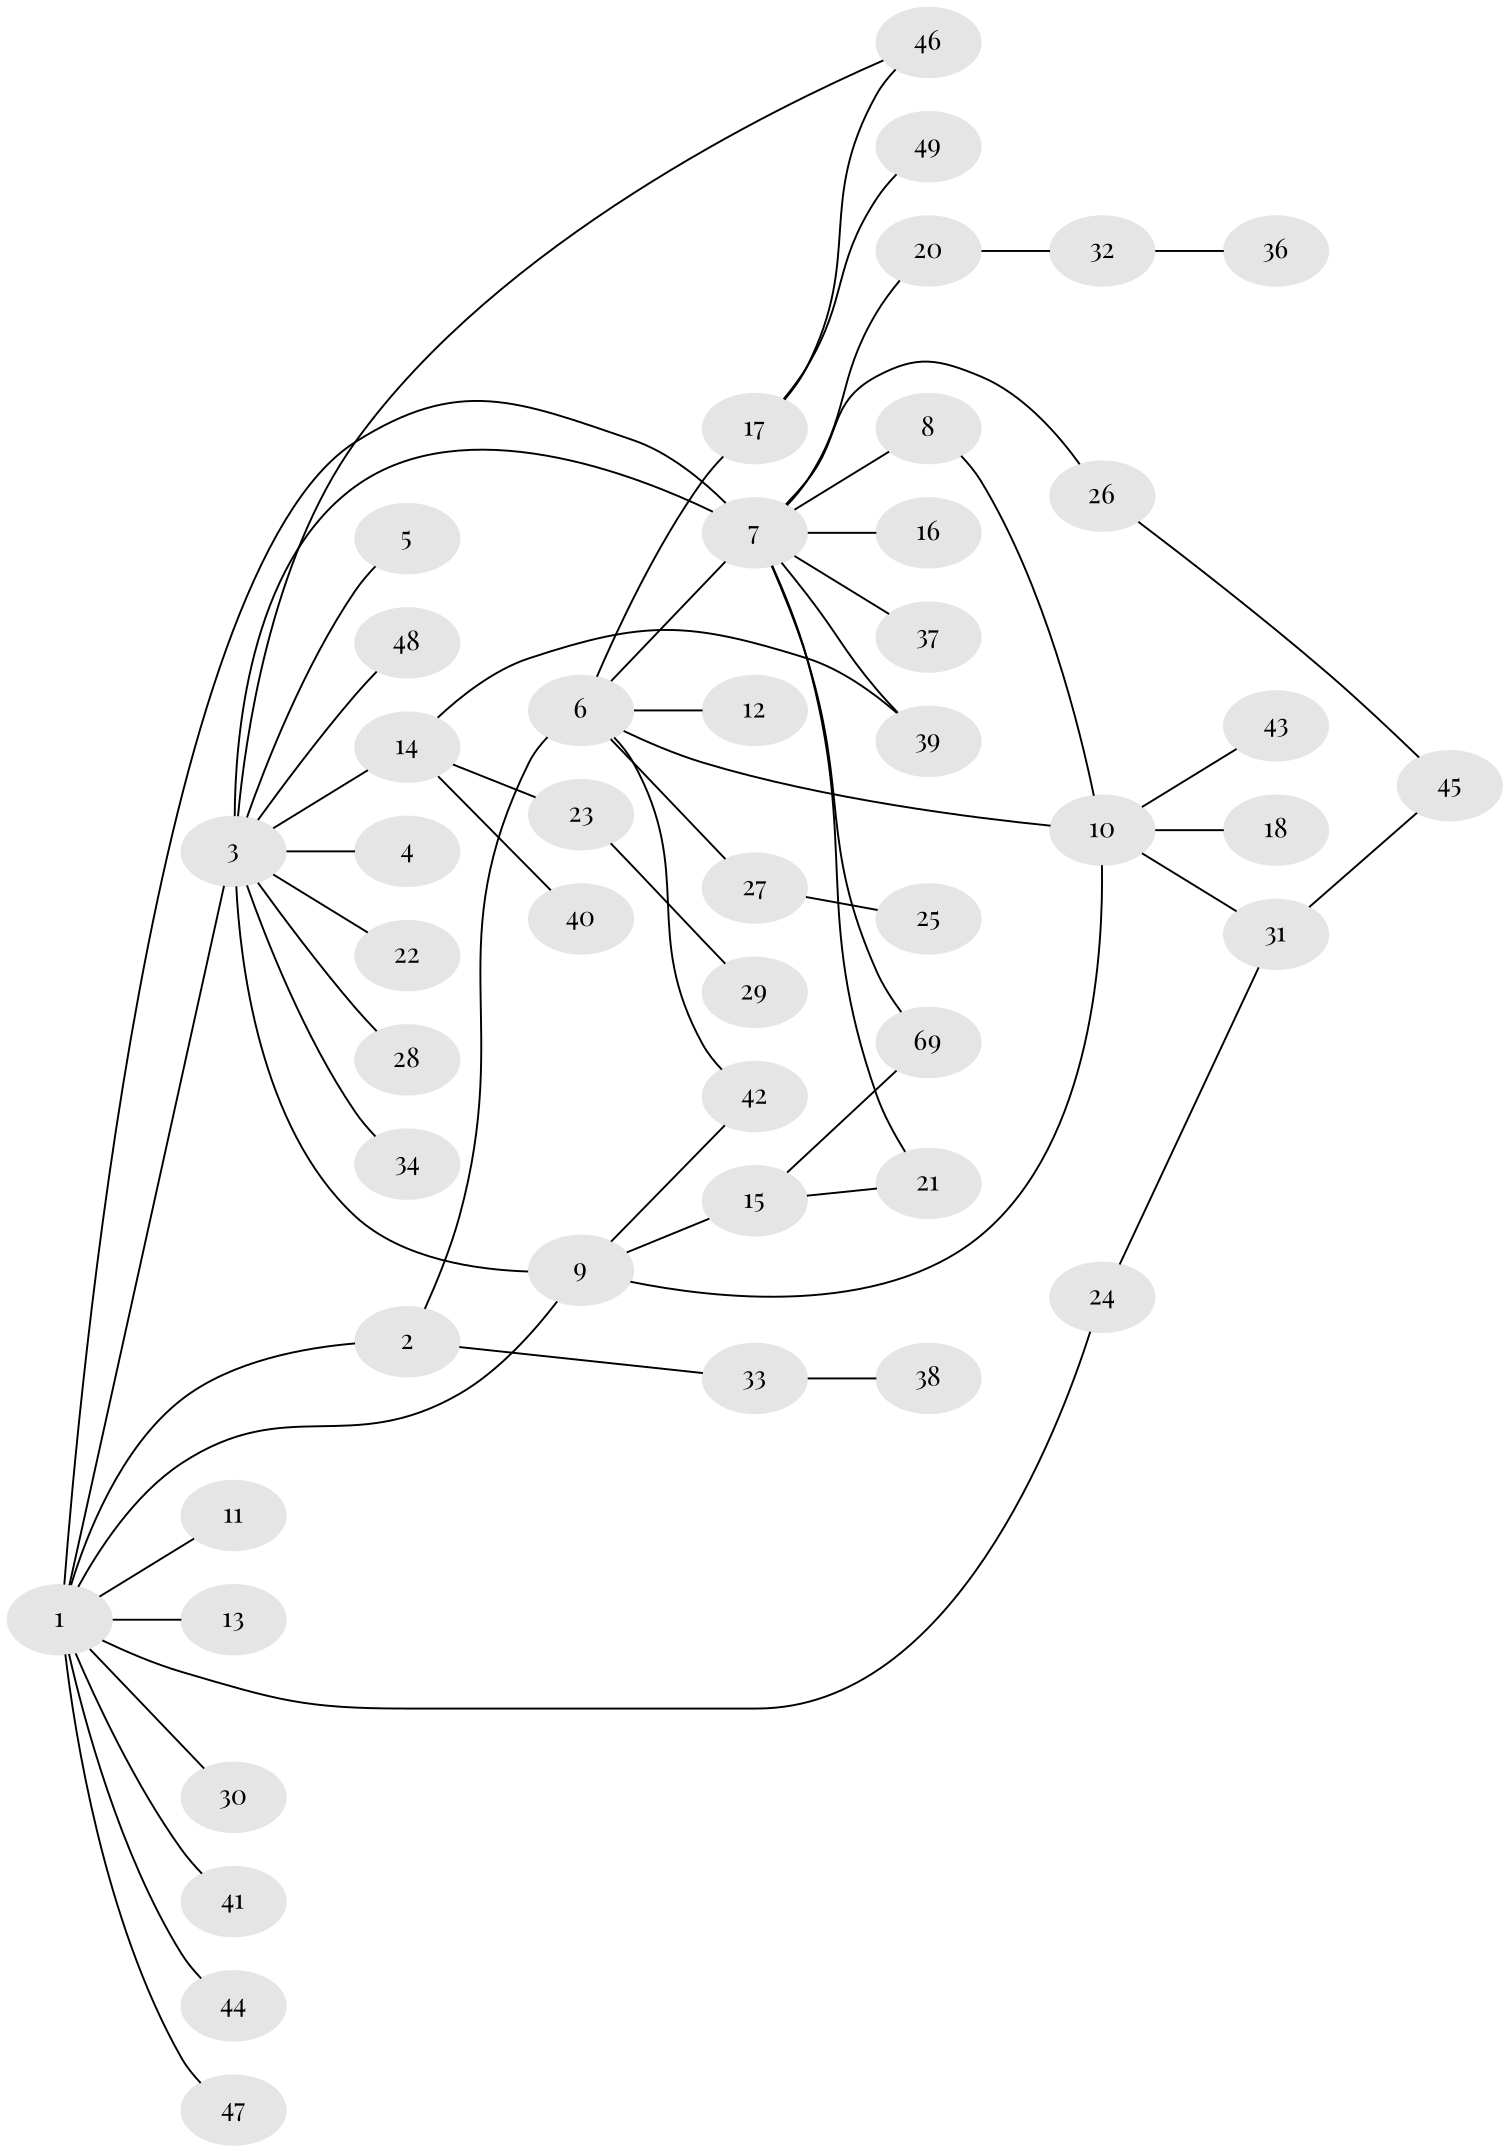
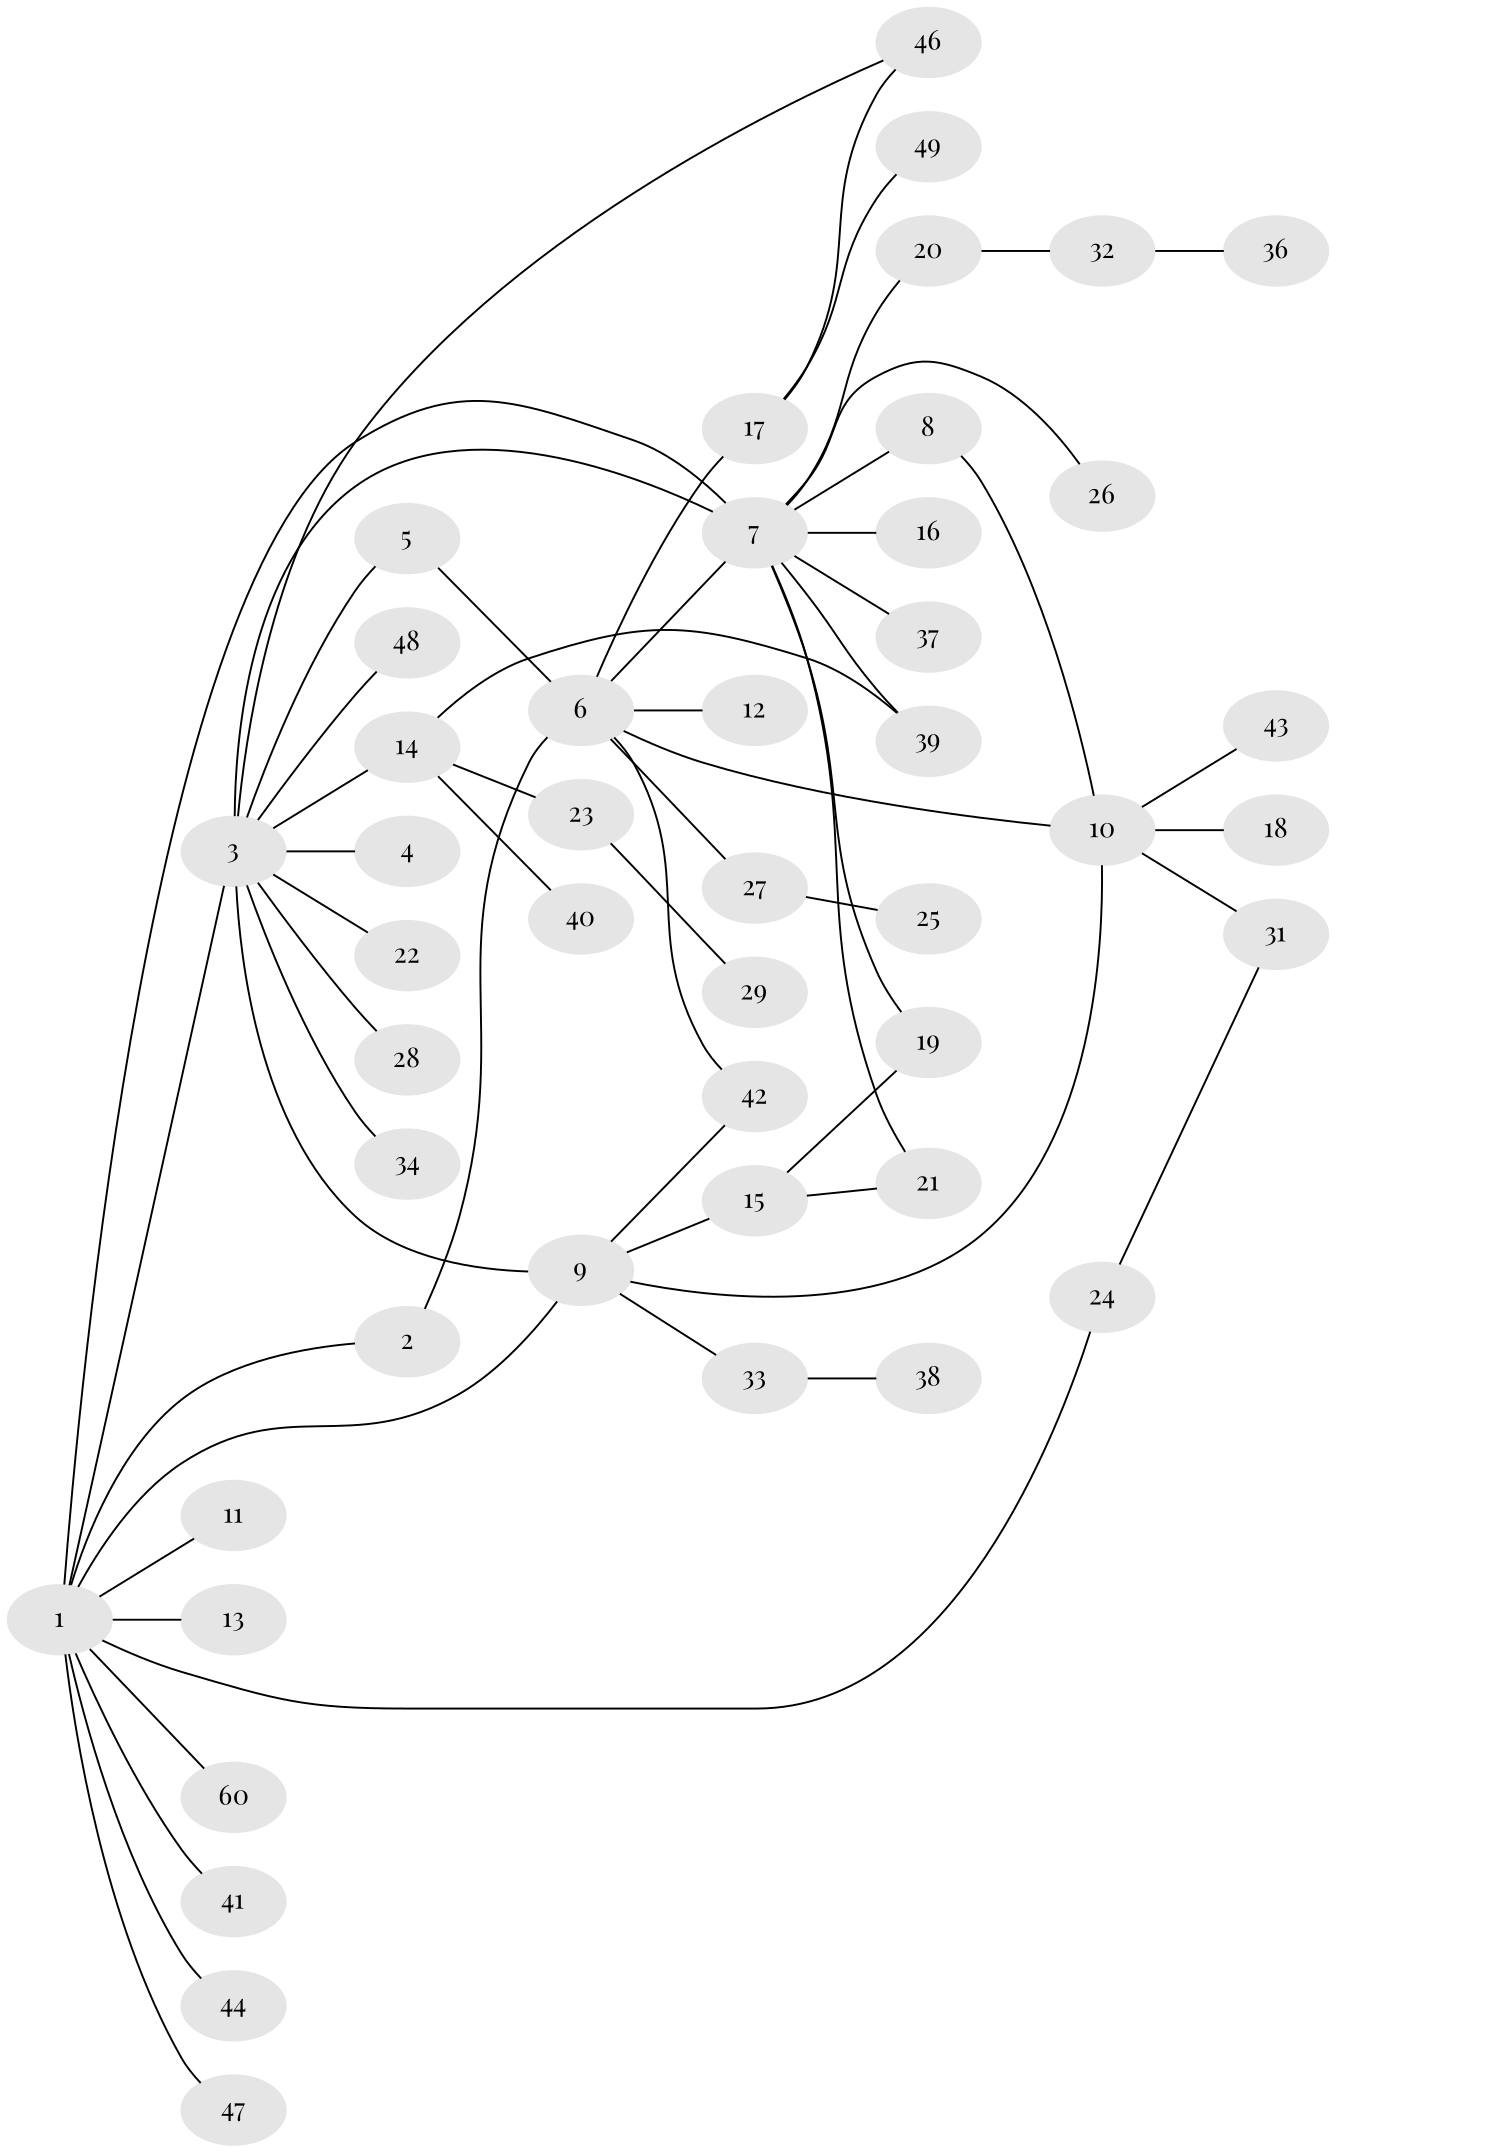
none -> (494, 625)
(1450, 786) -> none
(929, 1042) -> (929, 1042)
(581, 1360) -> (668, 1324)
(234, 1797) -> (234, 1797)
